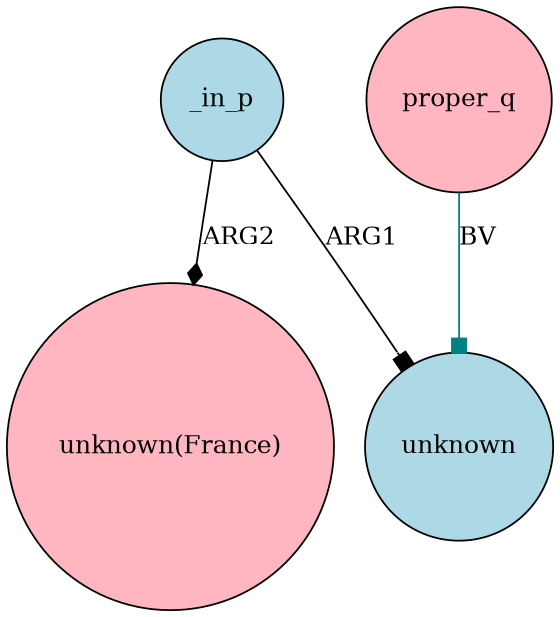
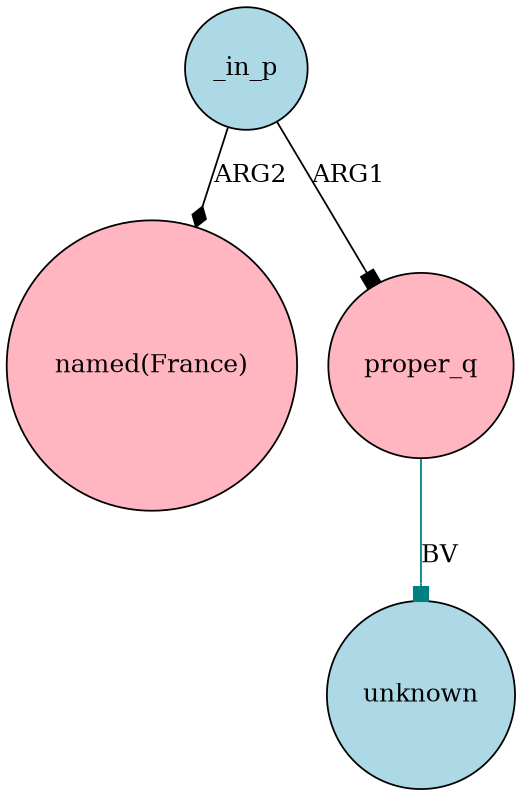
(328, 251) -> (321, 196)
(170, 447) -> (152, 366)
